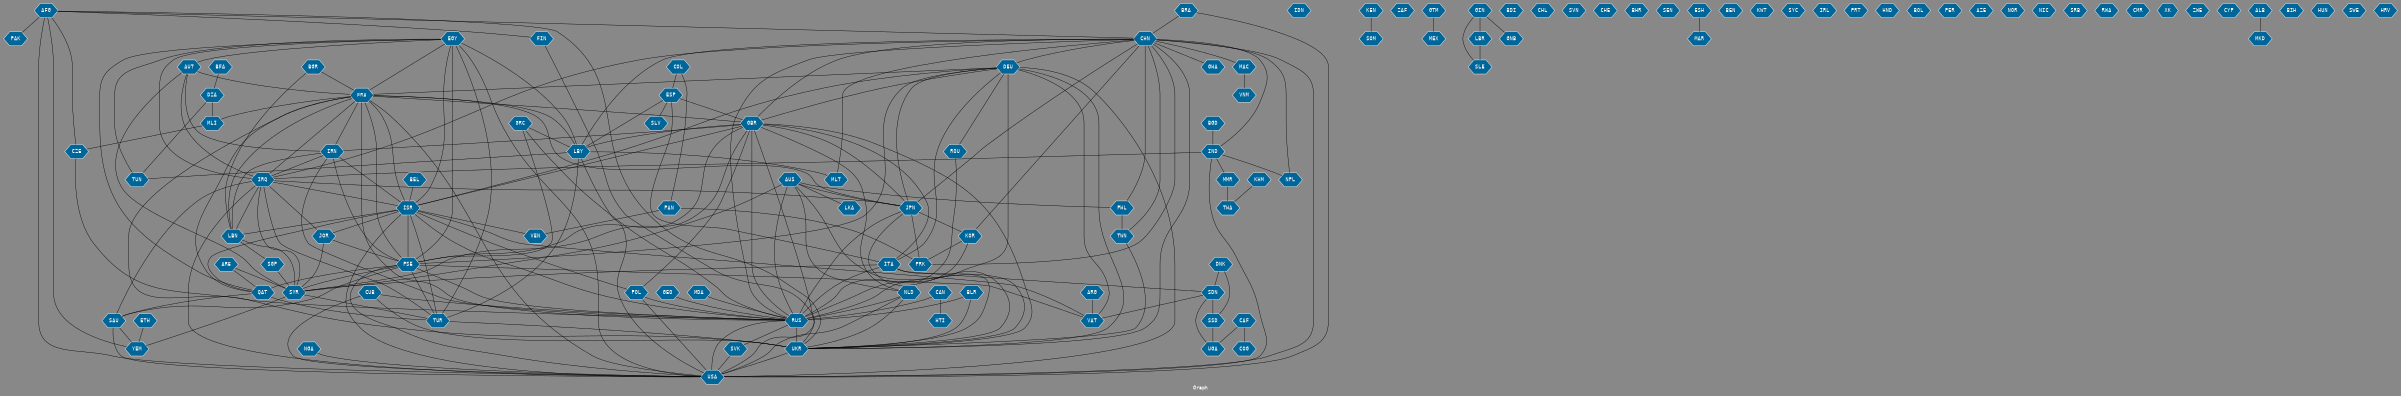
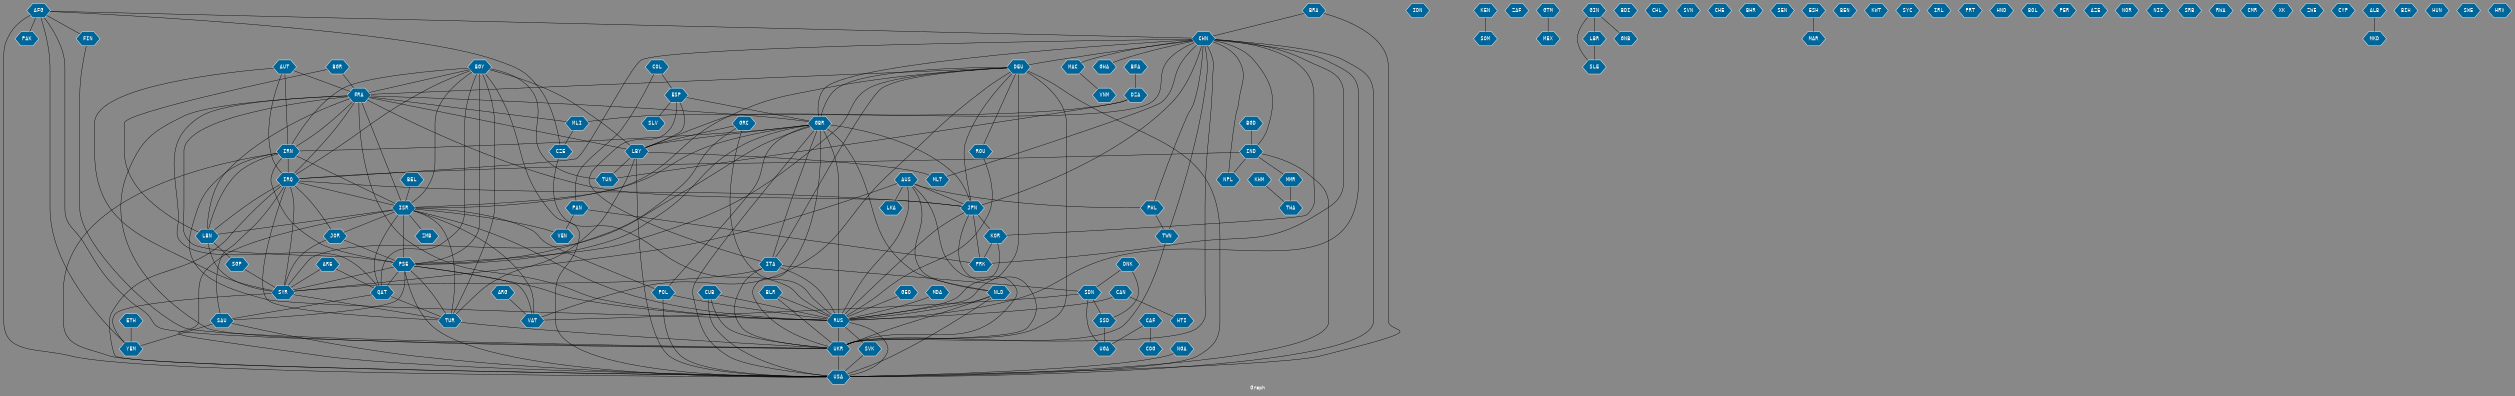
(319, 47) -> (367, 81)
none -> (427, 236)
(506, 279) -> (95, 351)
